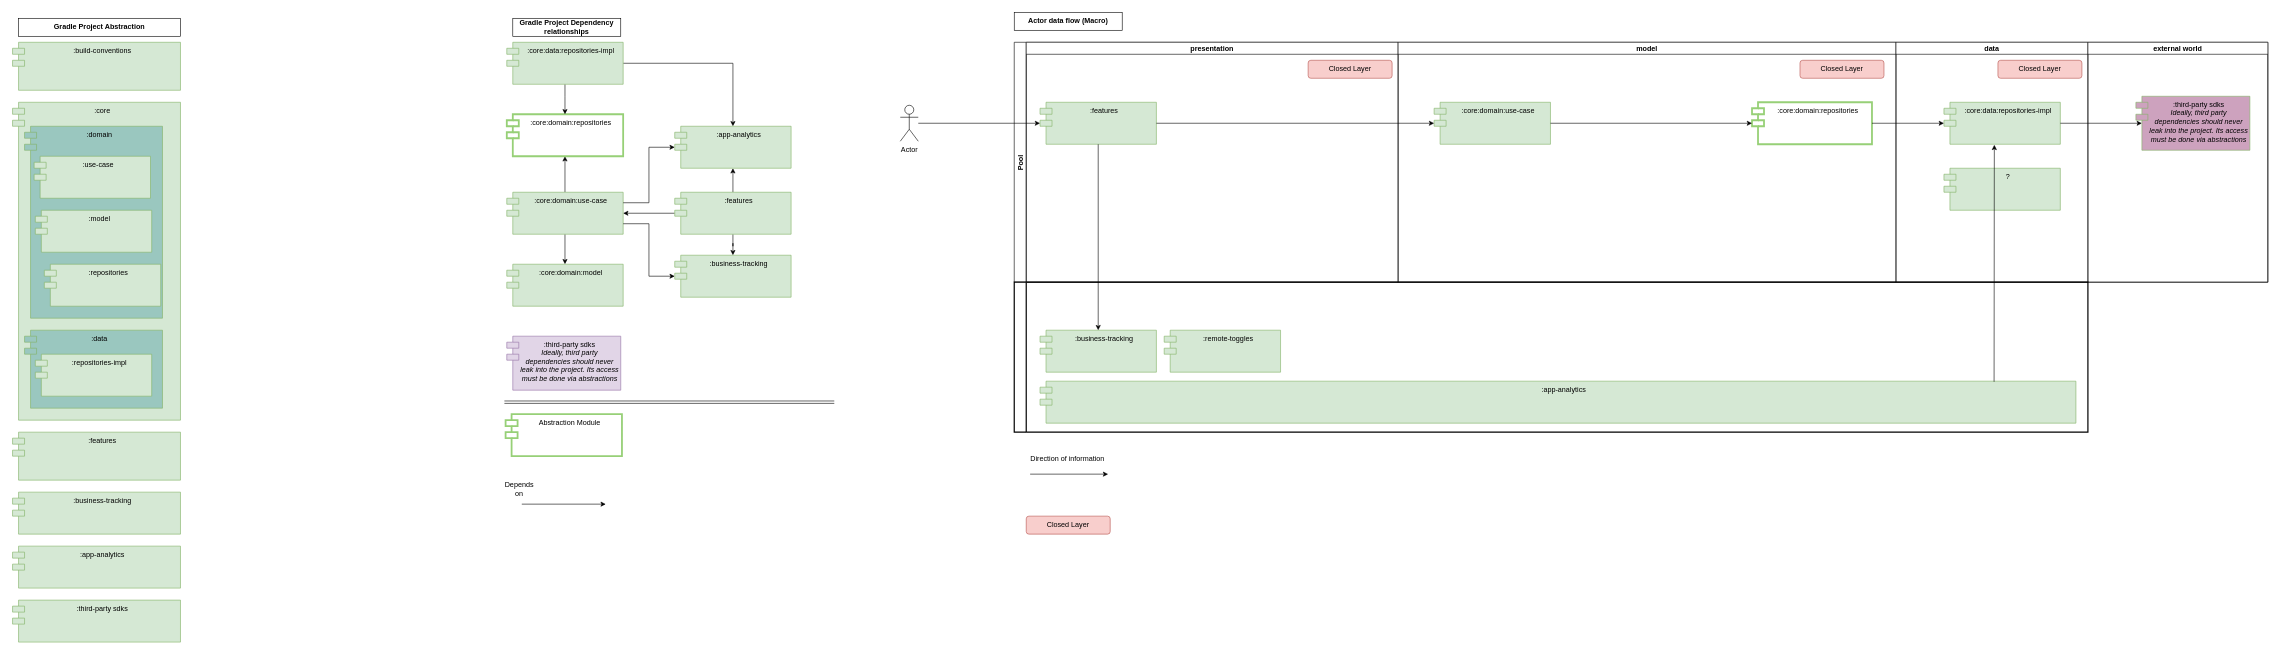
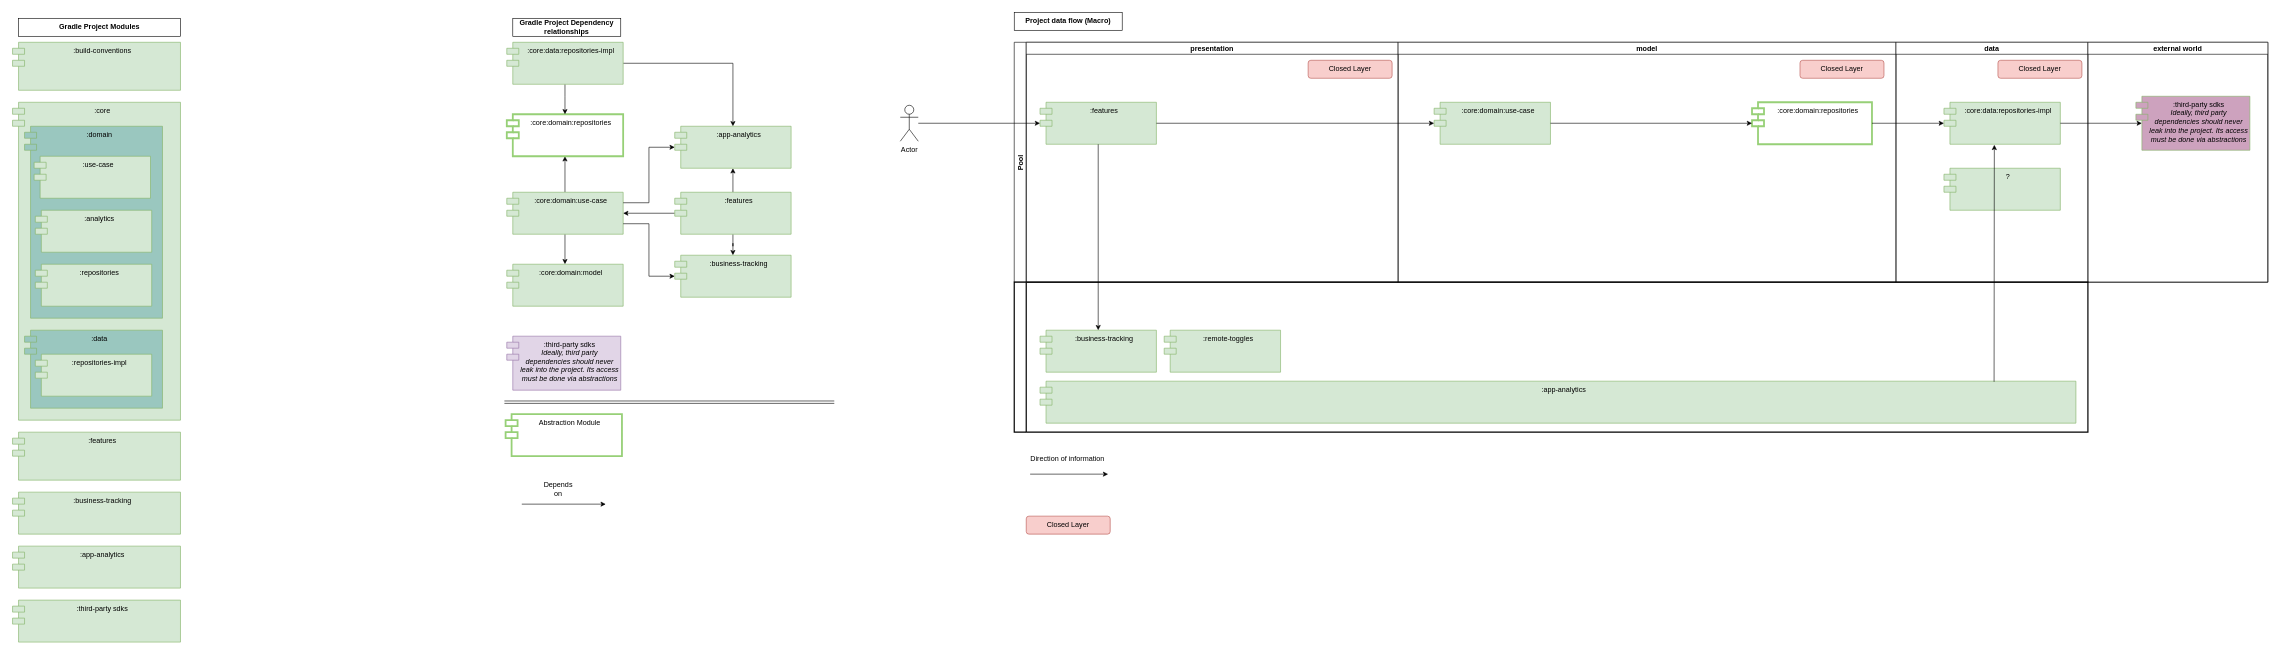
(1068, 21) -> (1068, 21)
(99, 27) -> (99, 27)
(99, 219) -> (99, 219)
(102, 285) -> (93, 285)
(519, 489) -> (558, 489)
